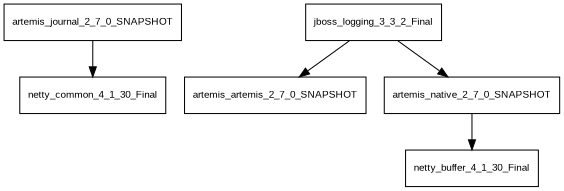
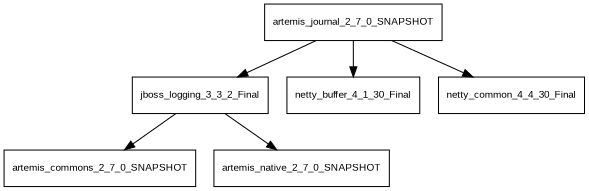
none -> (281, 57)
(93, 95) -> (512, 95)
(275, 95) -> (100, 168)
(472, 127) -> (353, 54)
